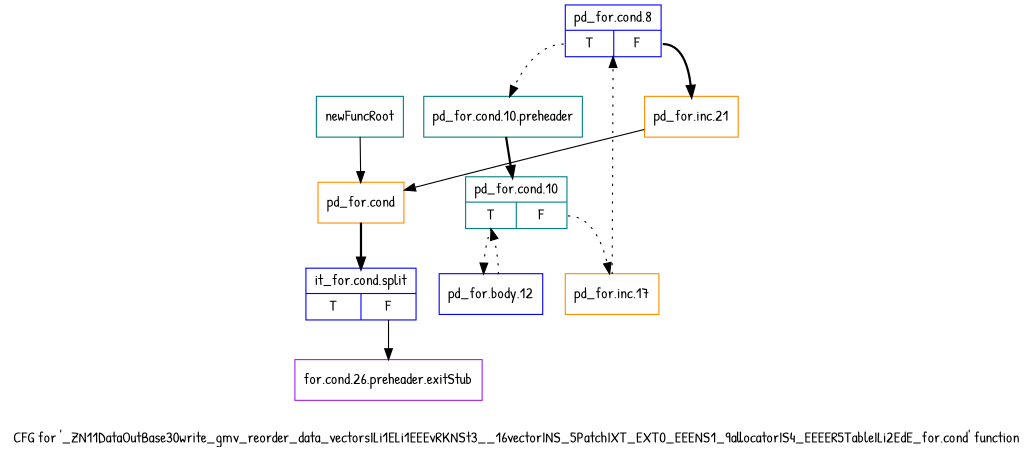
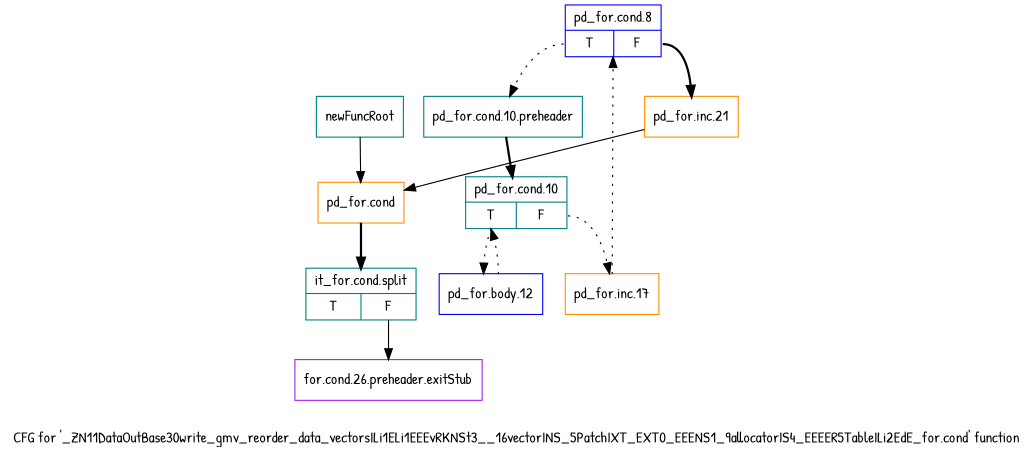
(361, 294) -> (361, 294)
